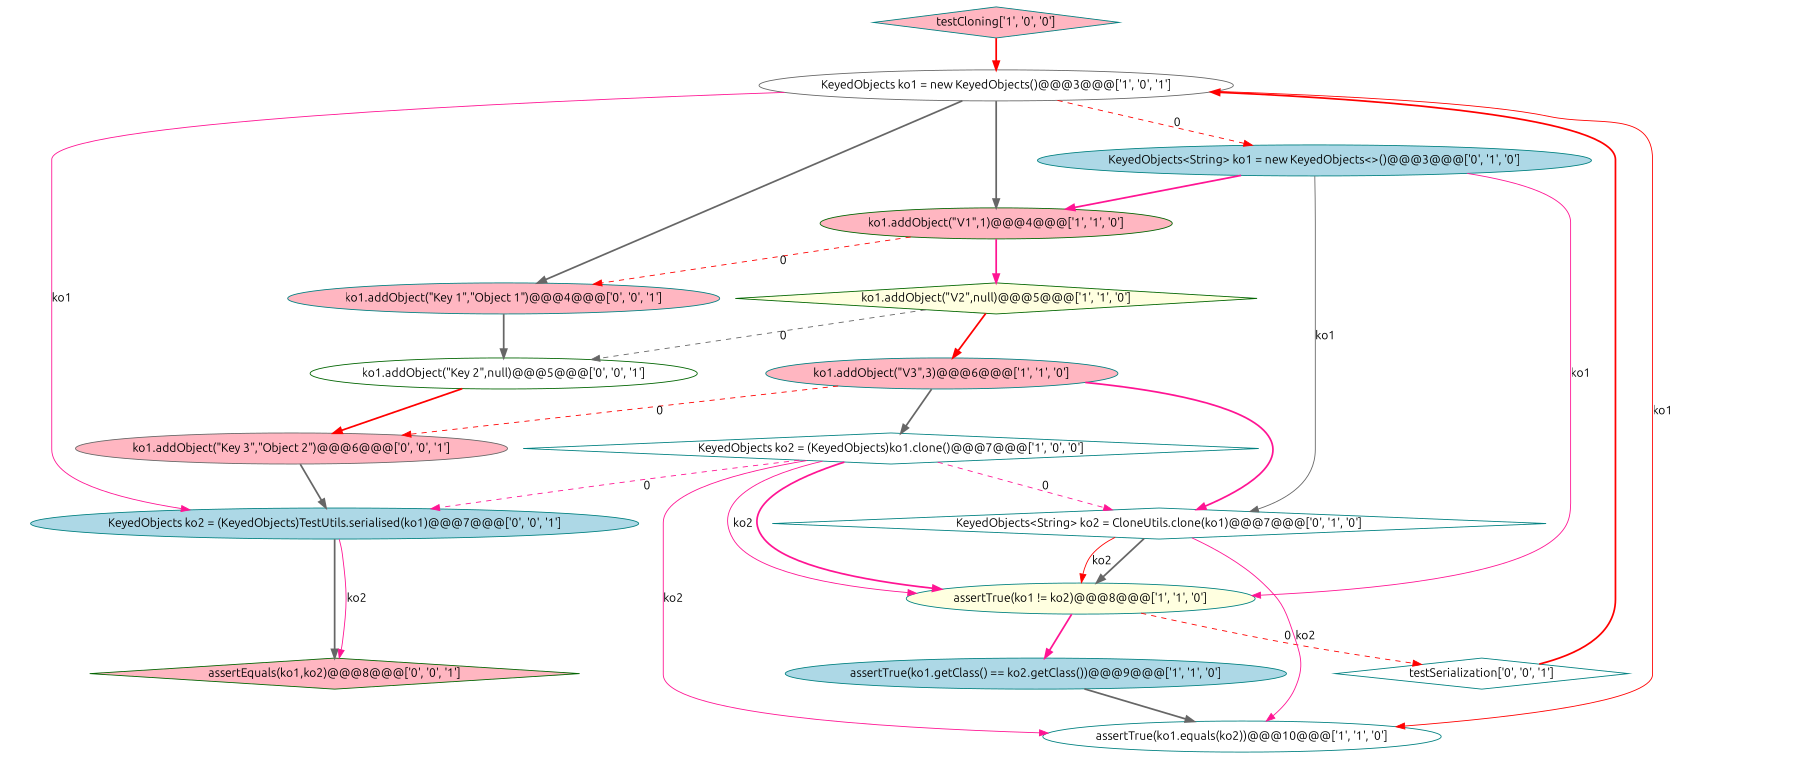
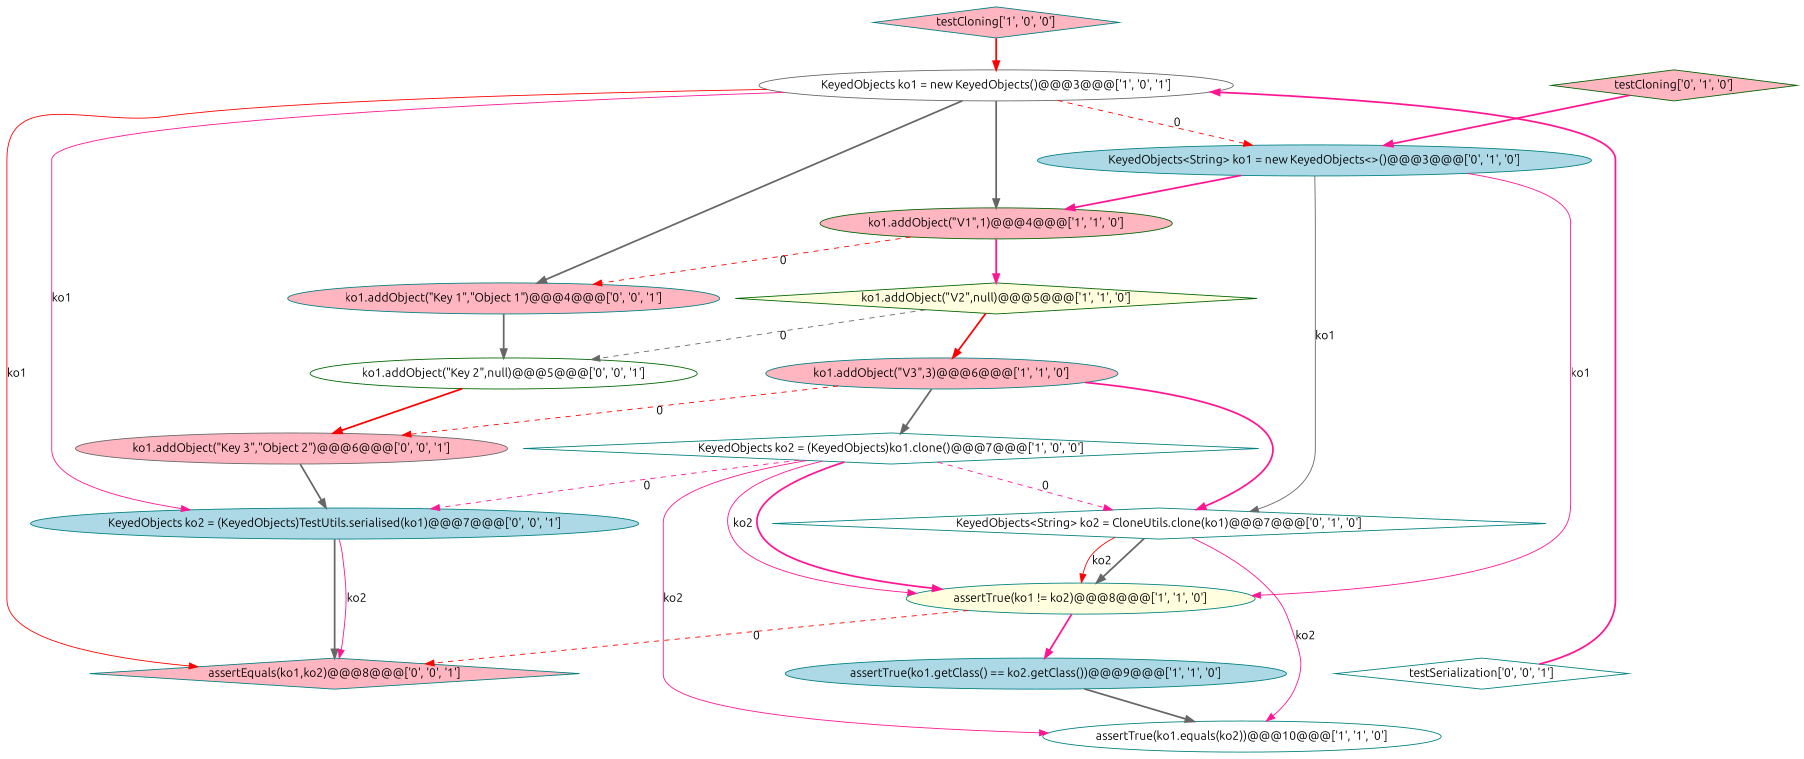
none -> (1674, 85)
(1615, 229) -> (1615, 229)
(1653, 316) -> (52, 115)
(1276, 641) -> (701, 637)
(335, 674) -> (335, 674)
